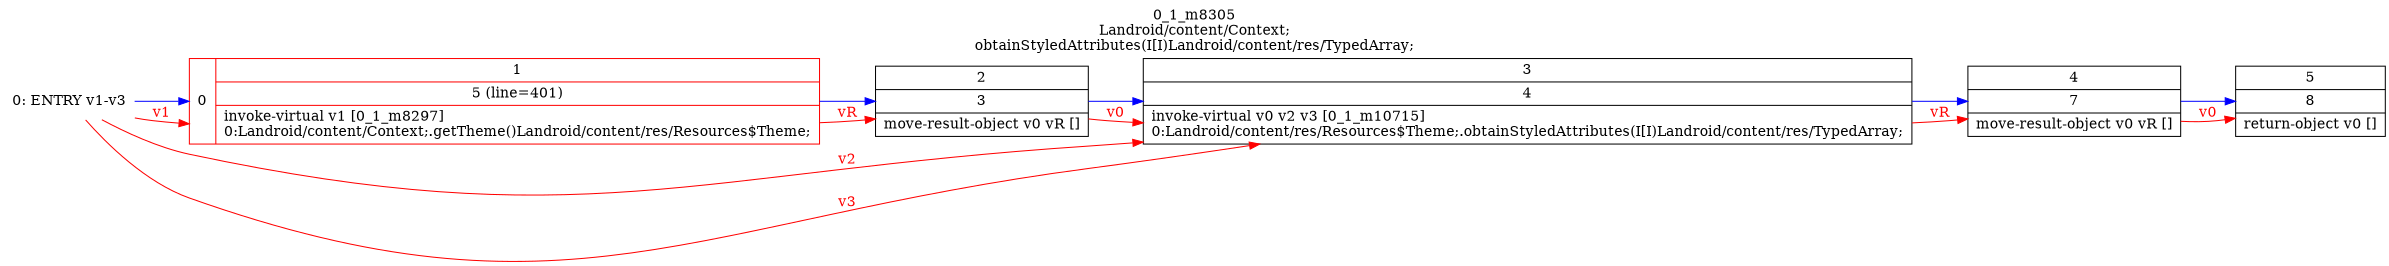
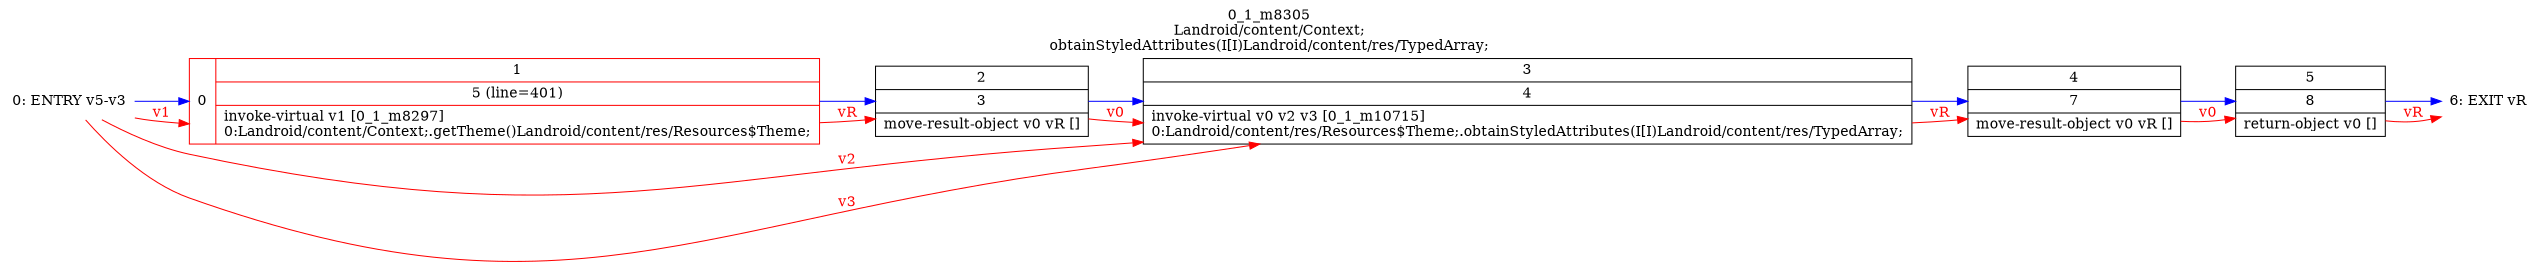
(69, 101) -> (69, 101)
none -> (2488, 101)
